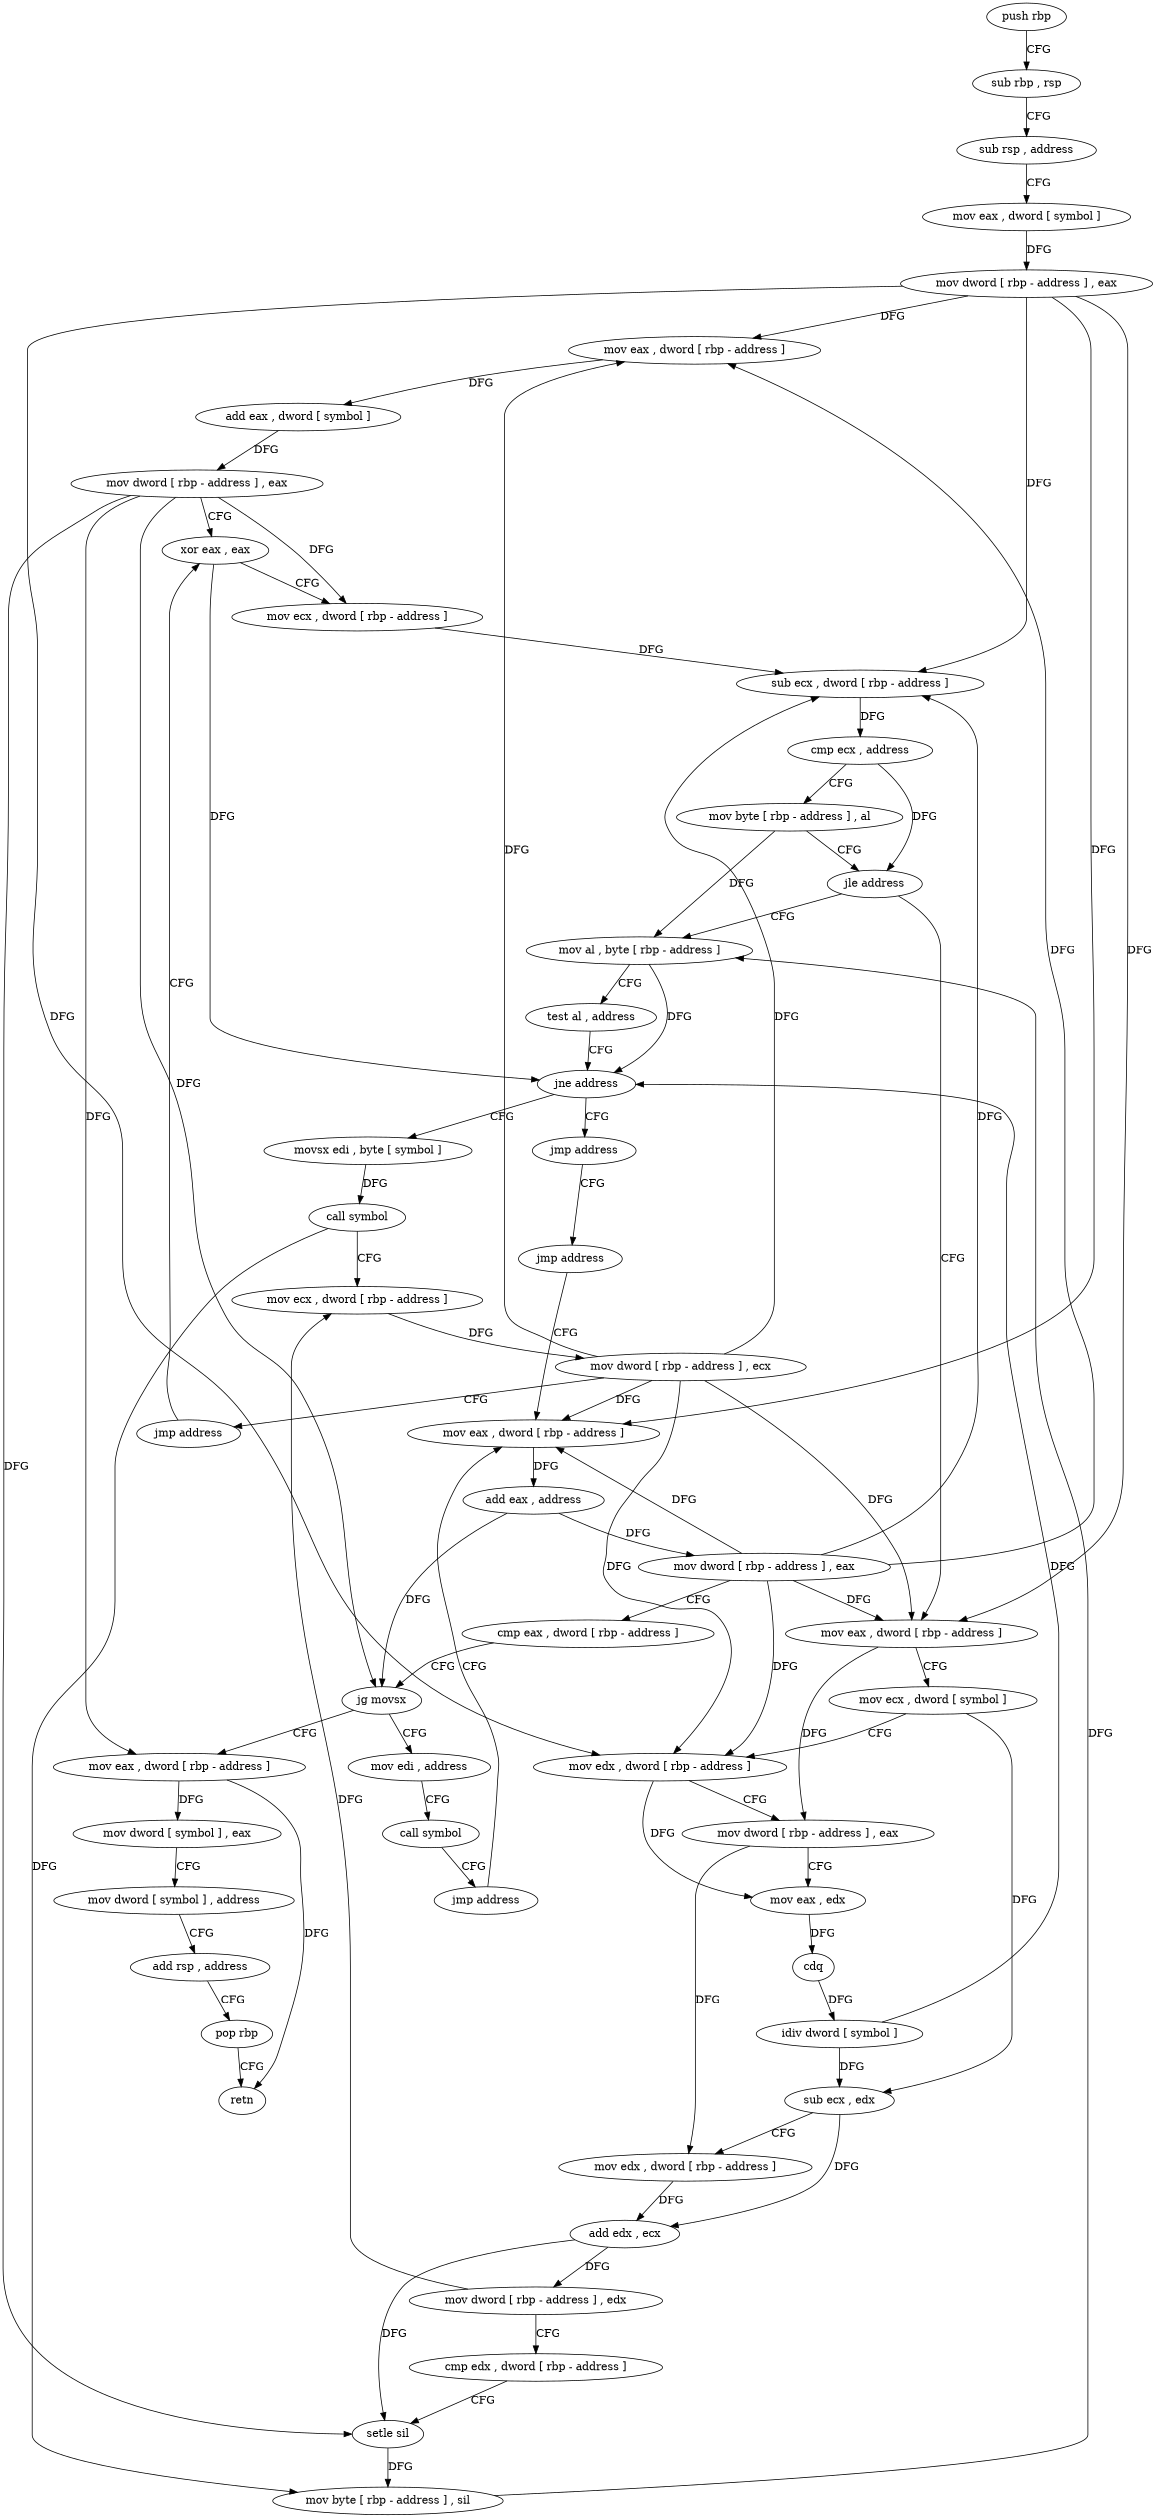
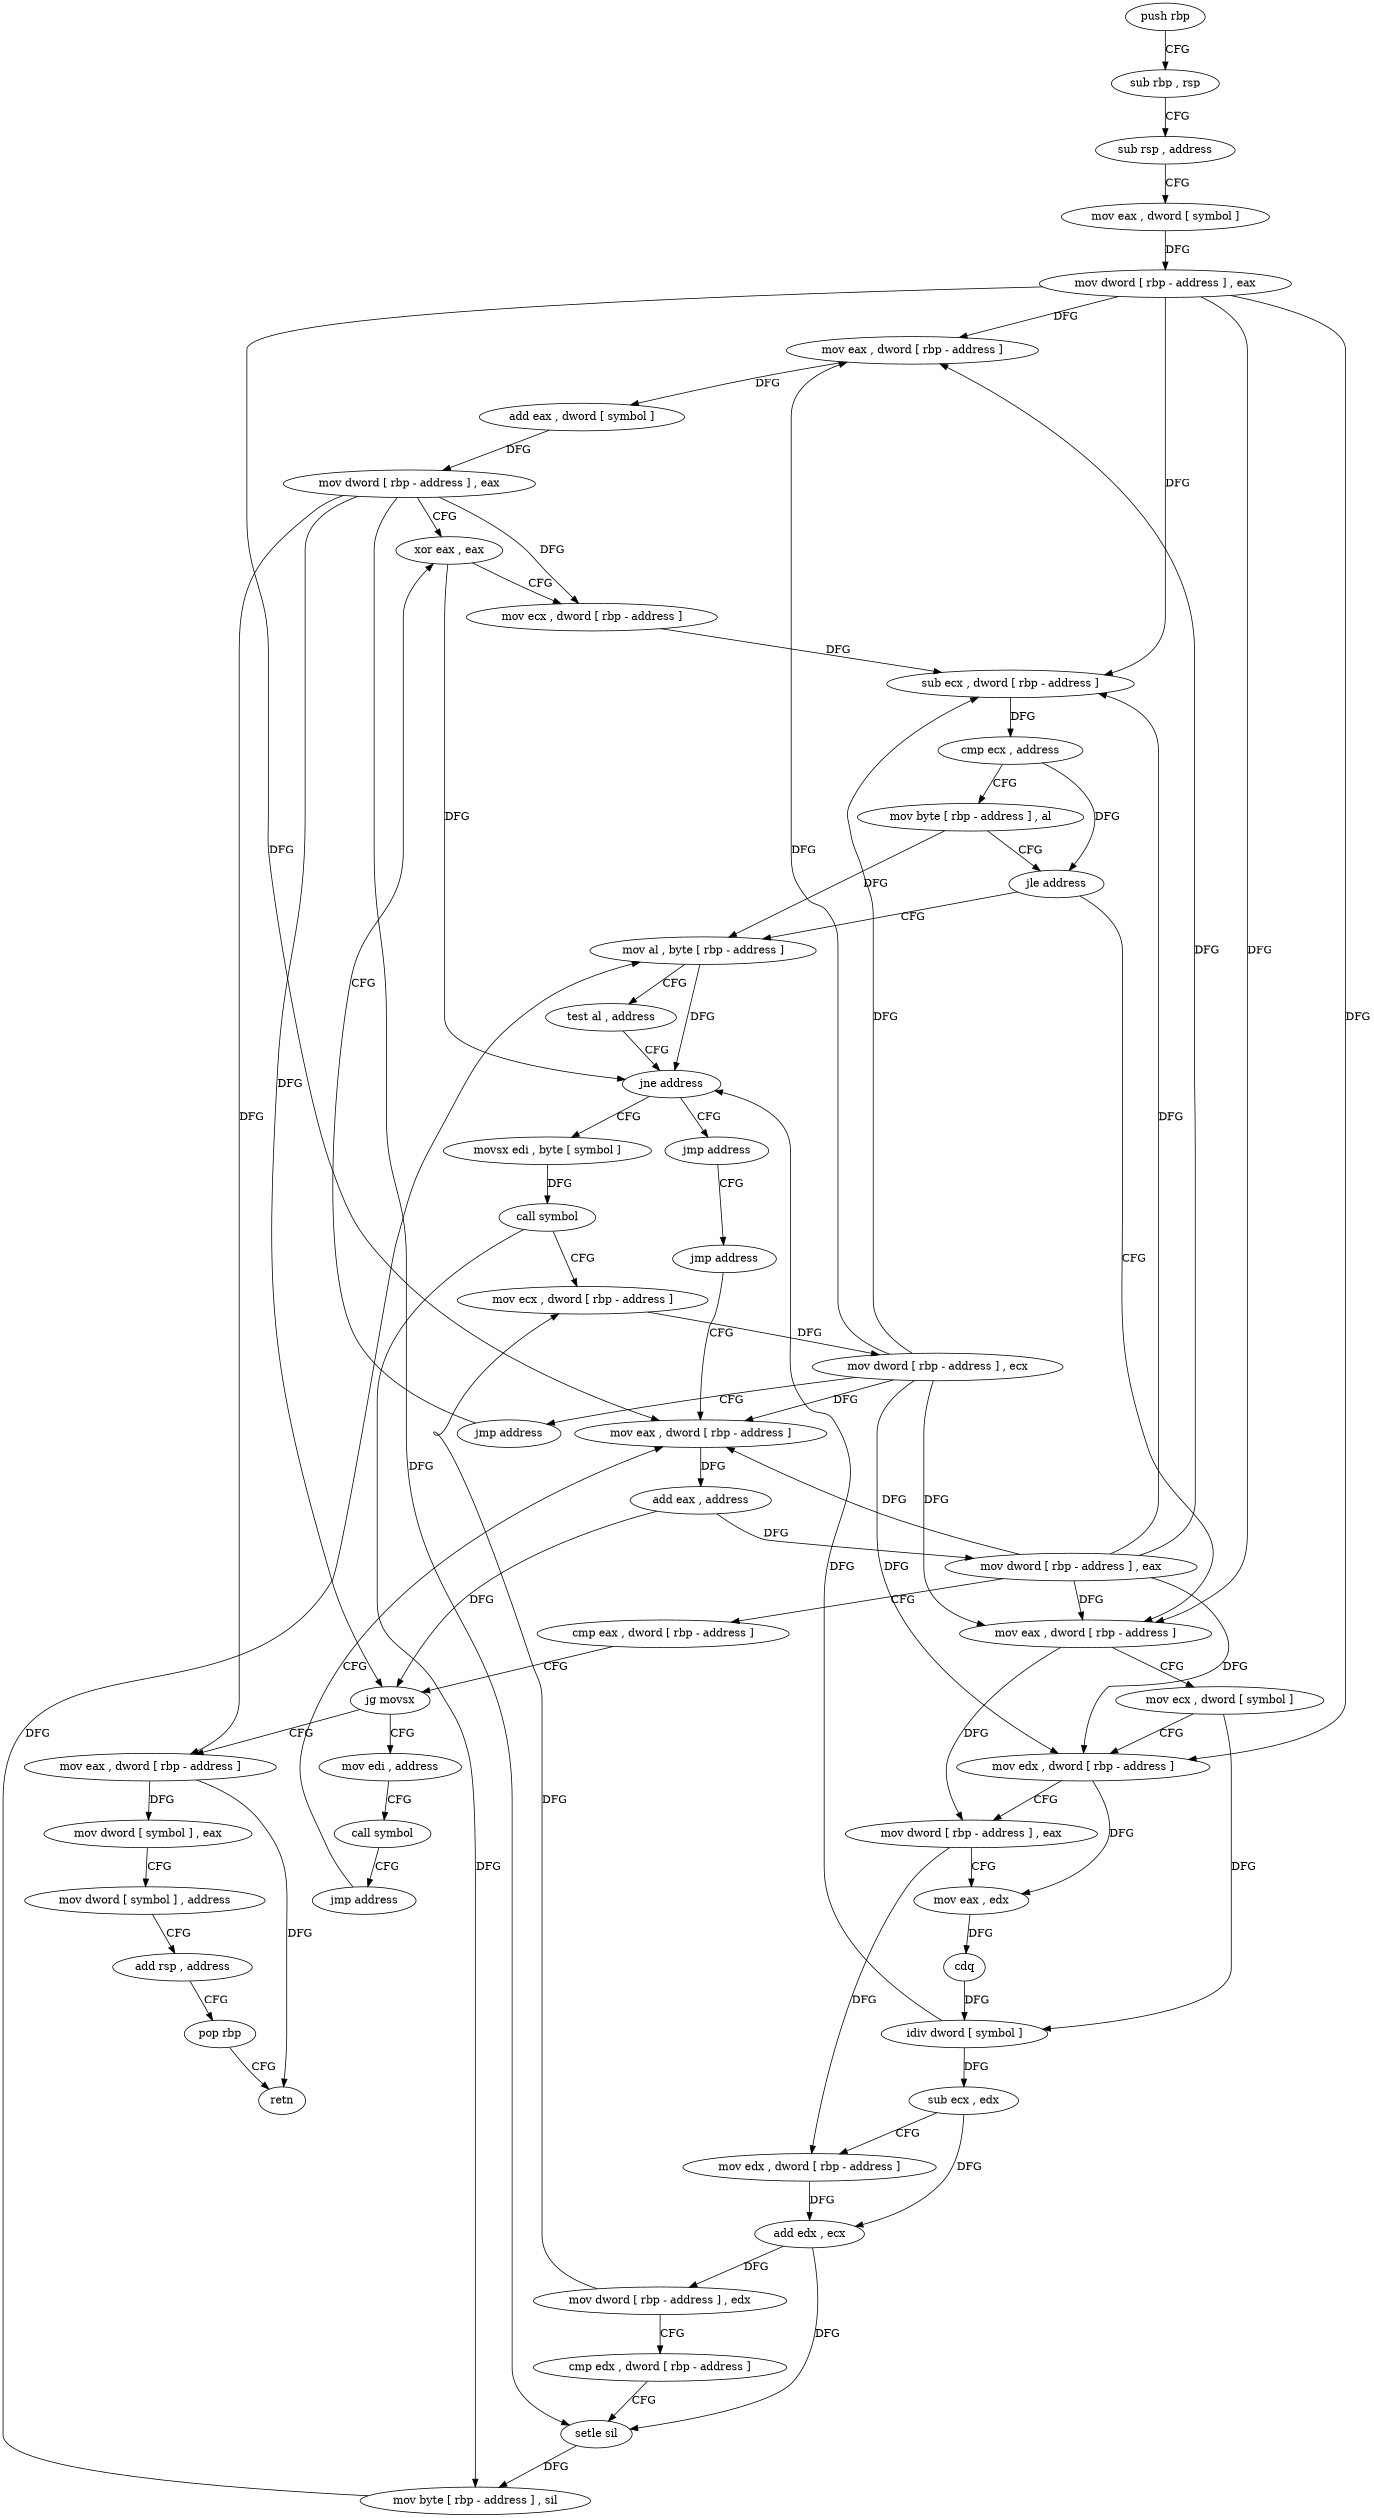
(1012, 1933) -> (1231, 1941)
